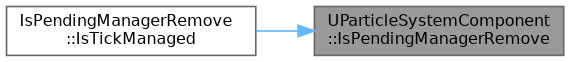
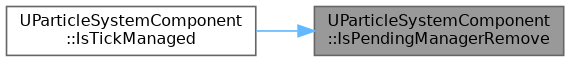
(131, 31) -> (131, 31)
